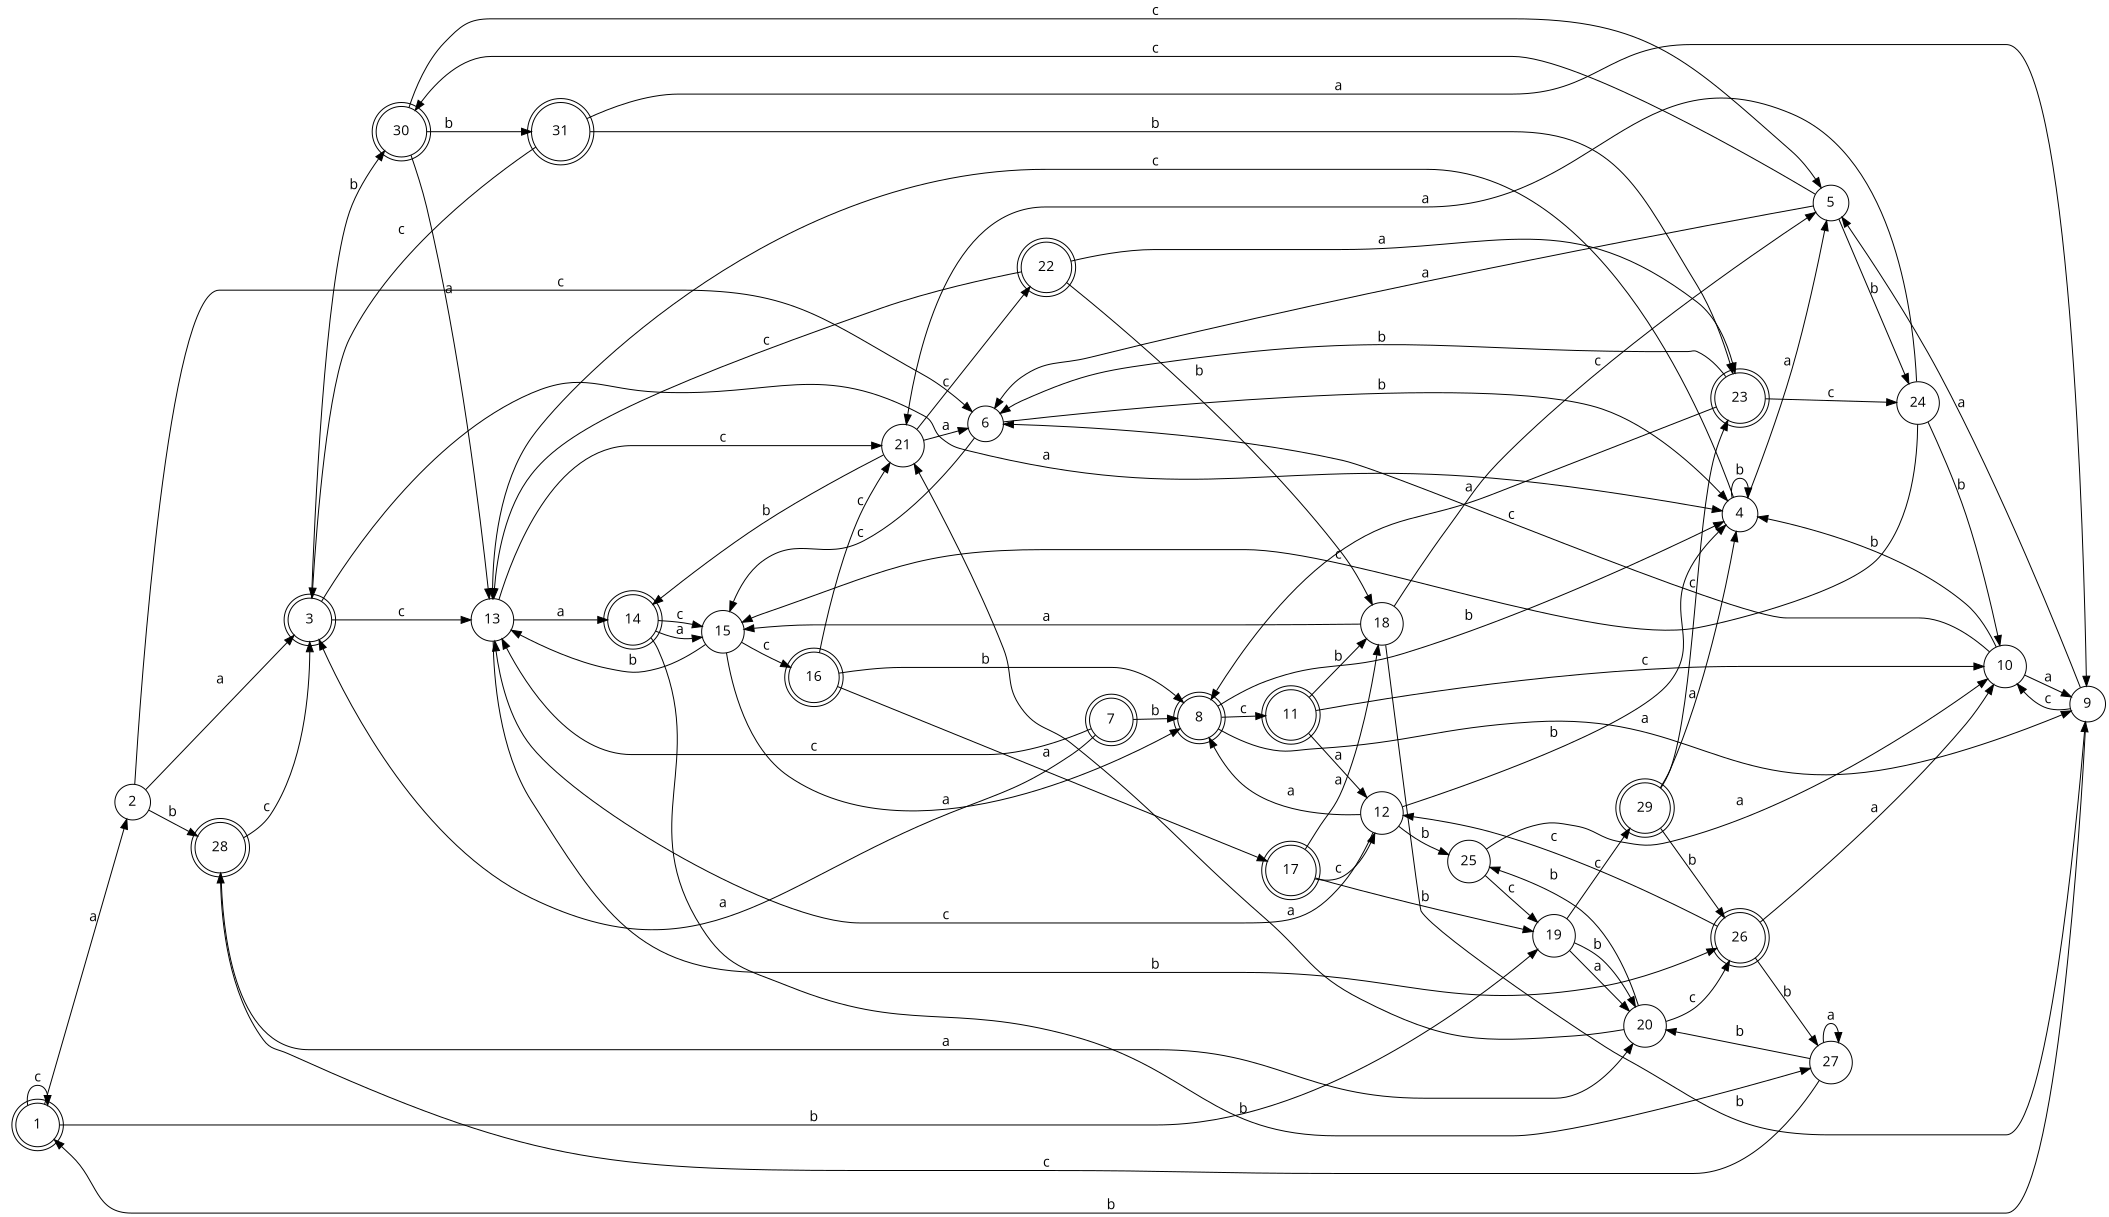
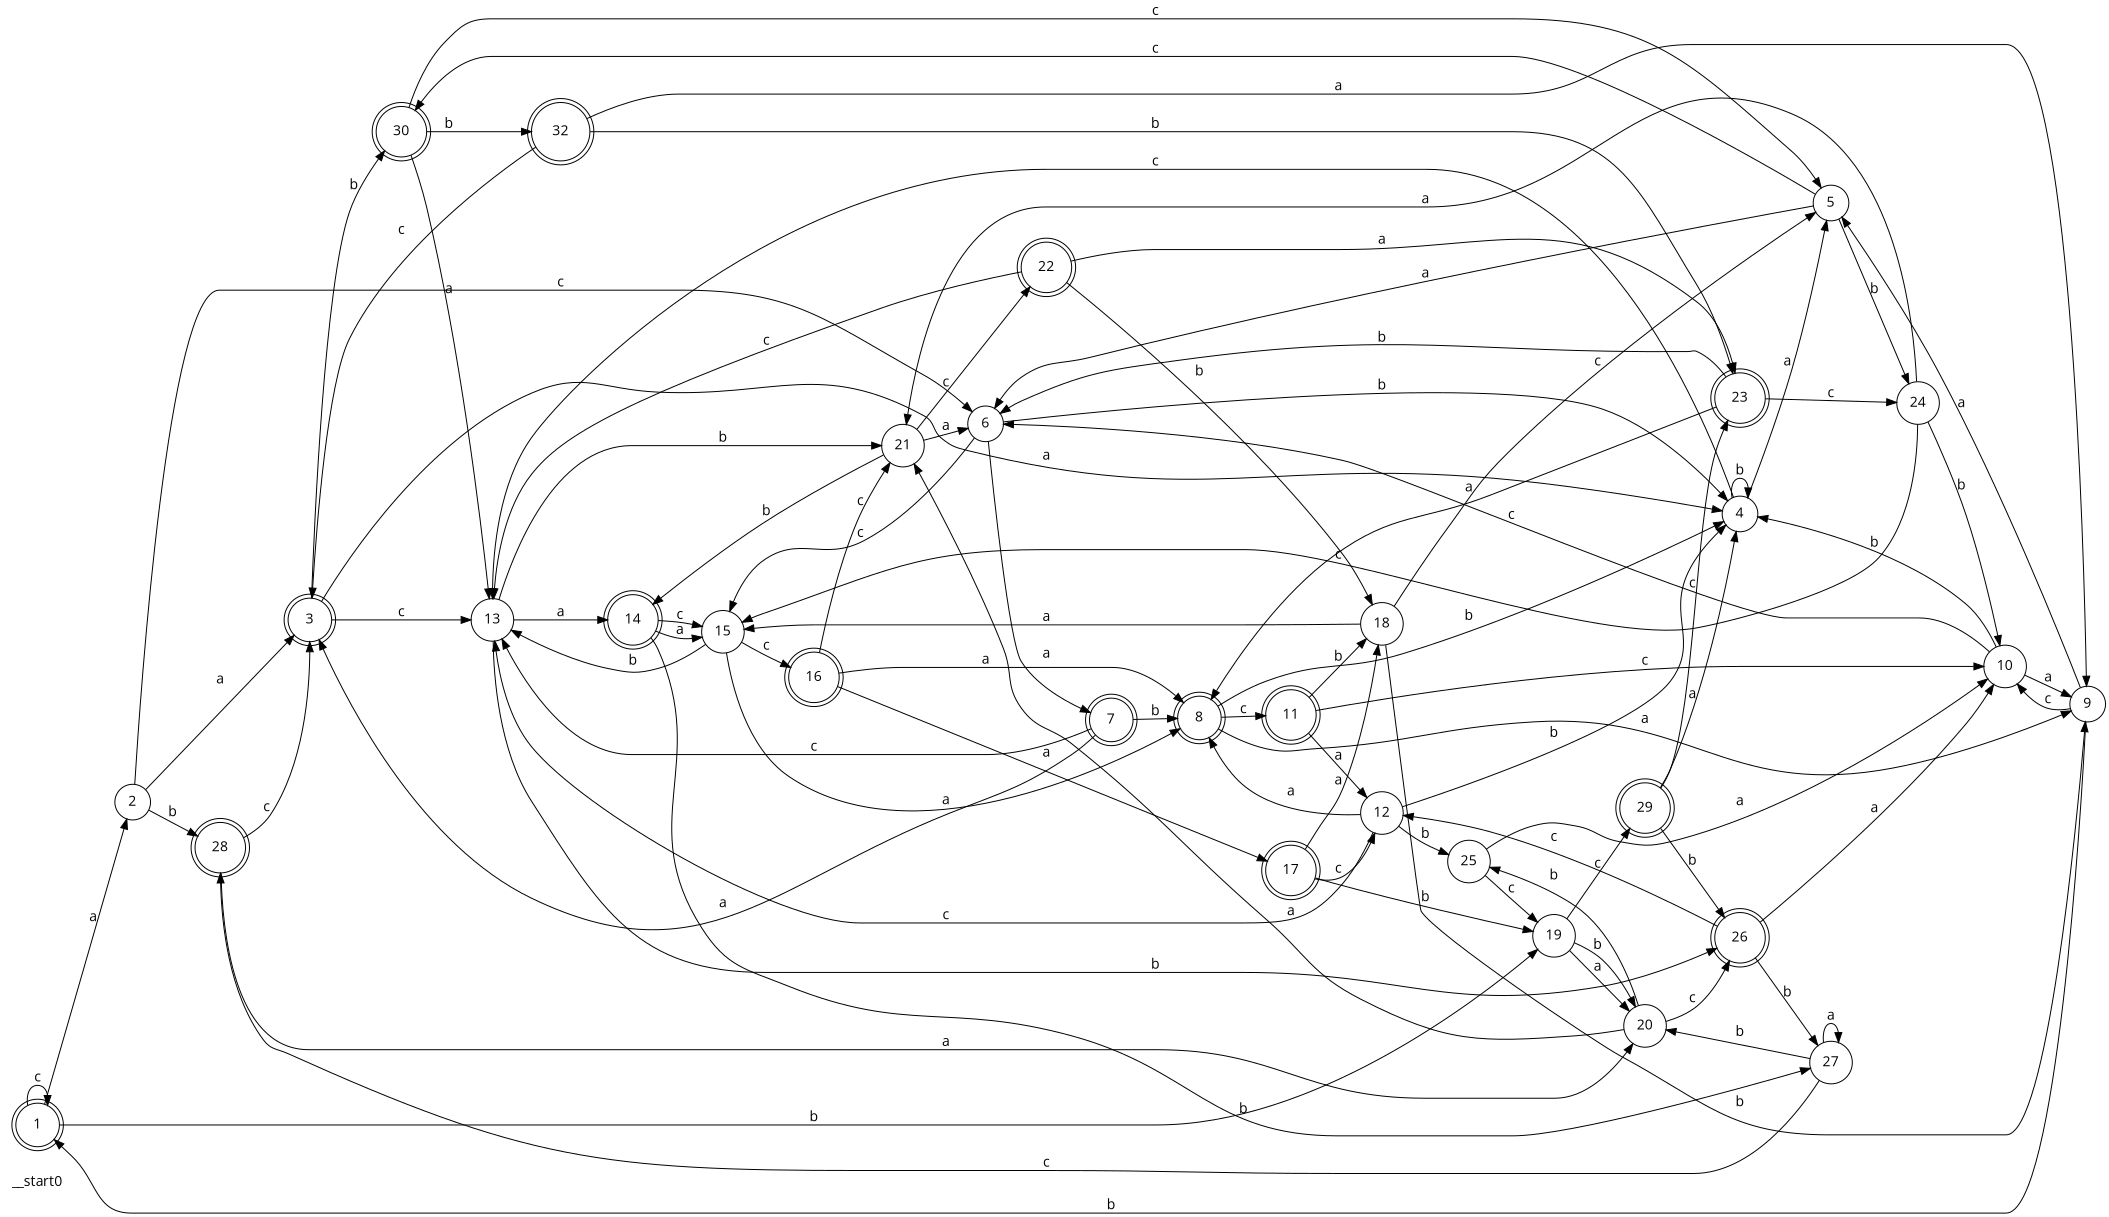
(561, 132) -> (561, 132)
(723, 438) -> (723, 438)
none -> (1006, 591)
(986, 660) -> (986, 660)
none -> (38, 1182)
